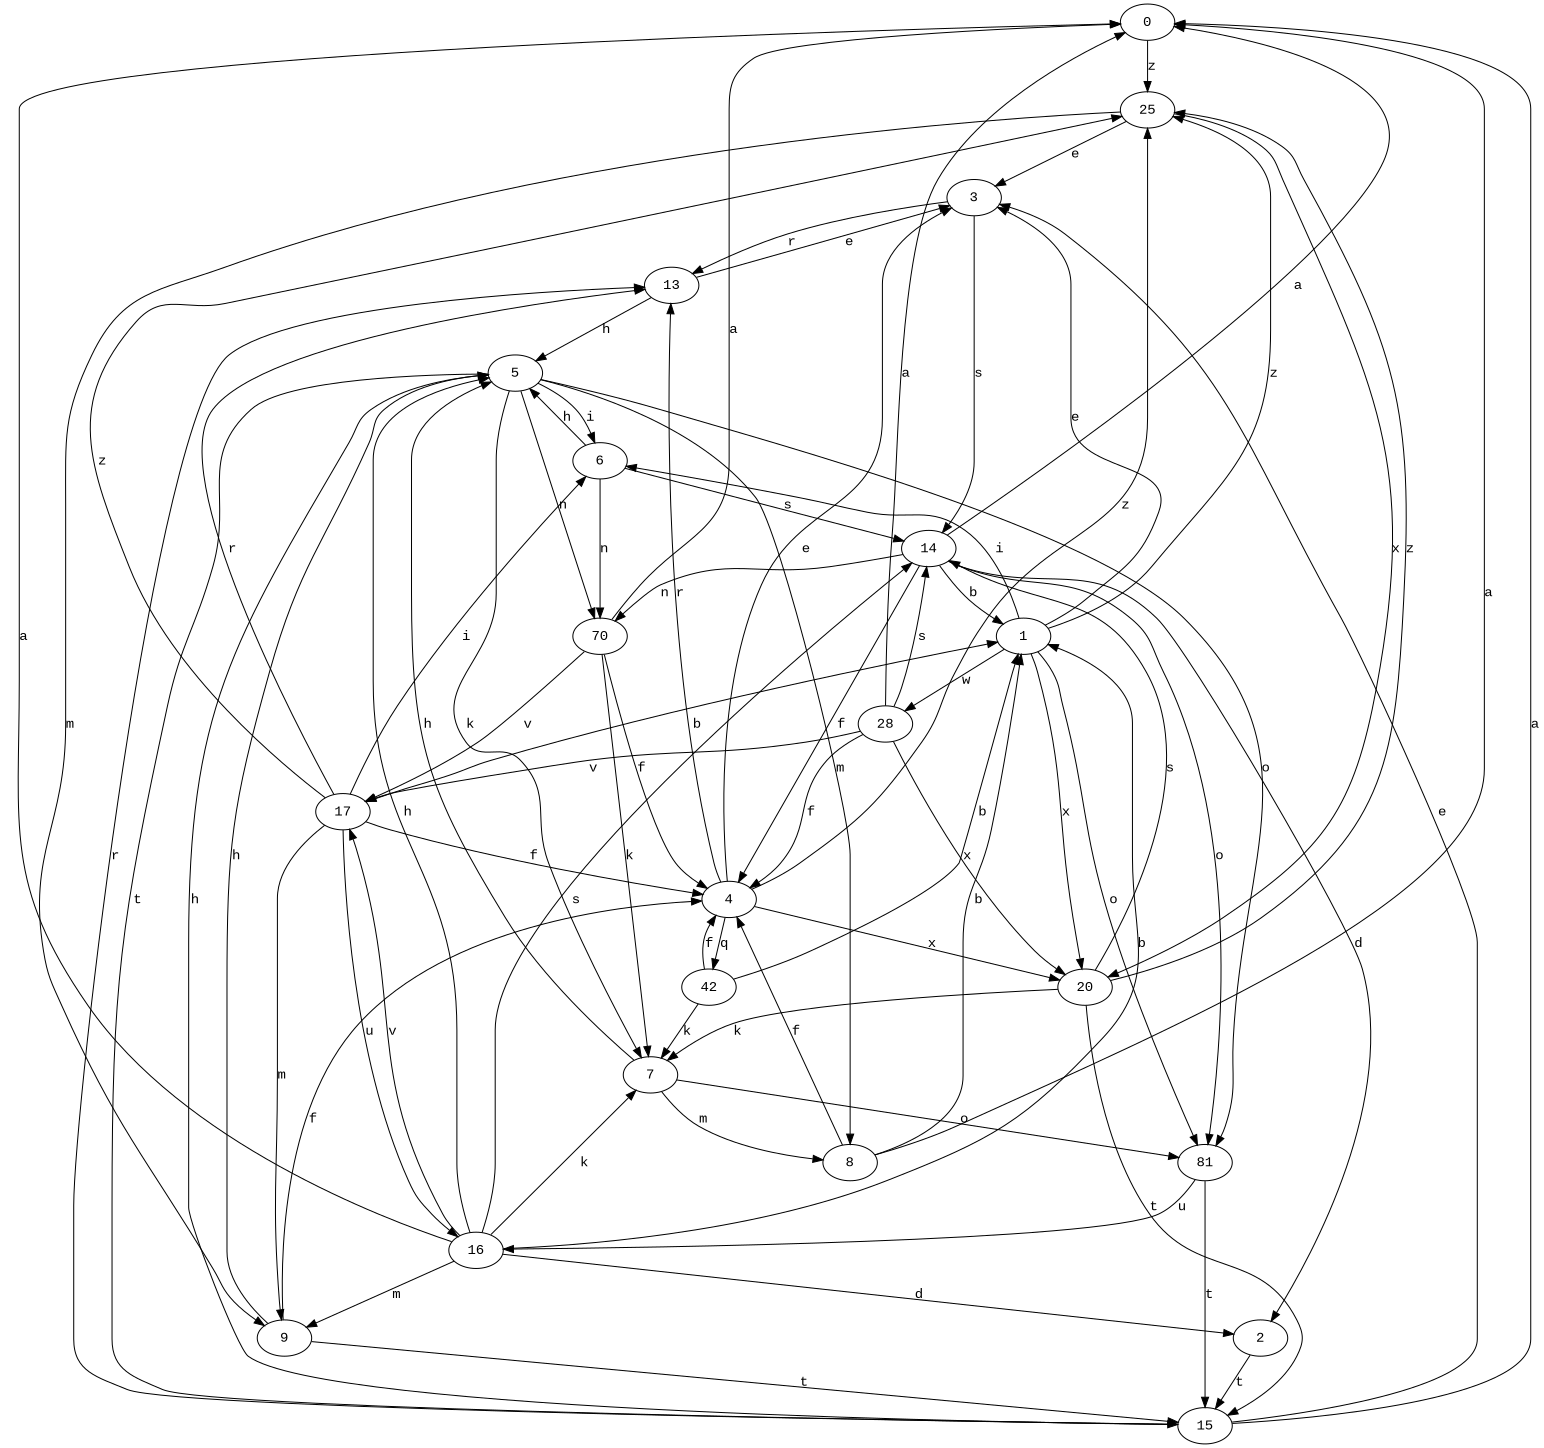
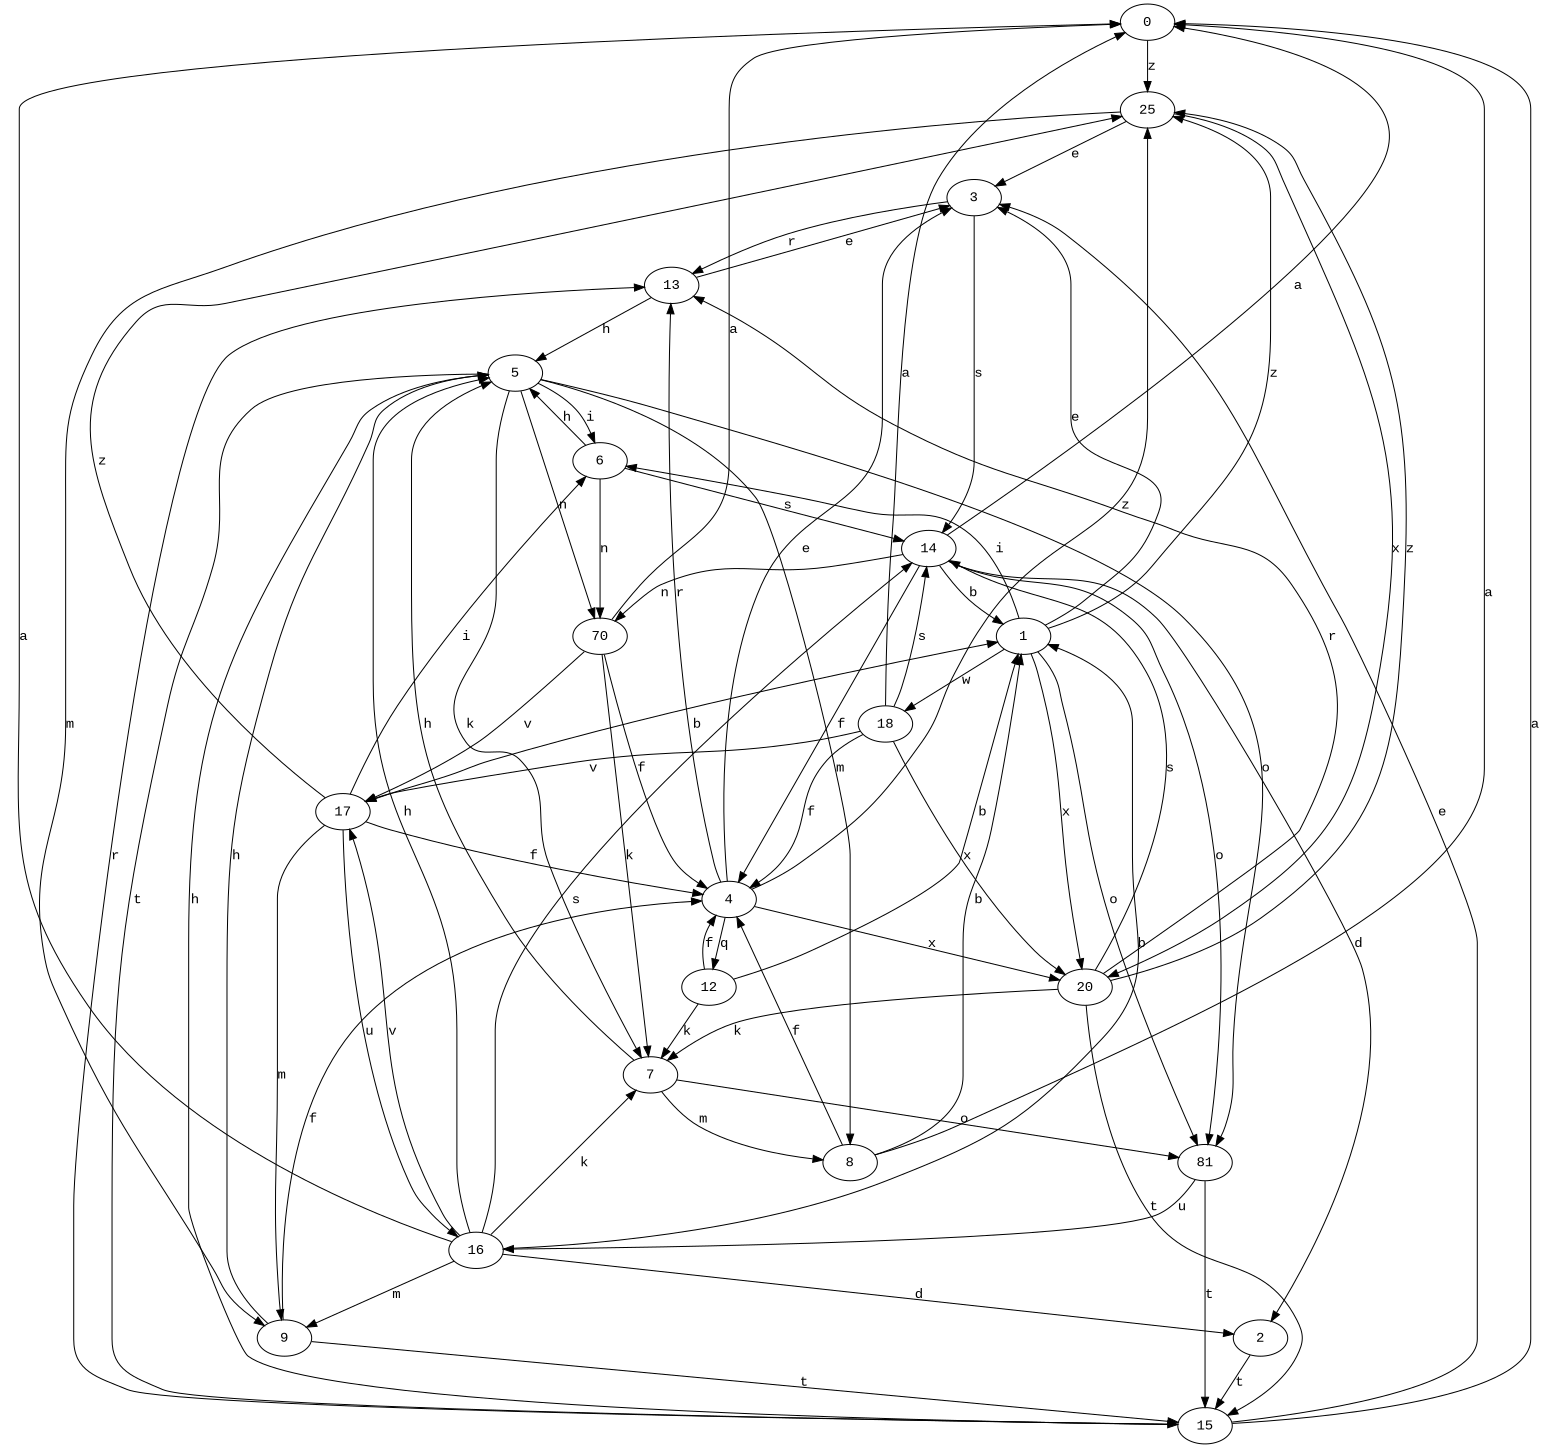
(225, 400) -> (1228, 545)
(885, 724) -> (885, 724)
(709, 987) -> (709, 987)
